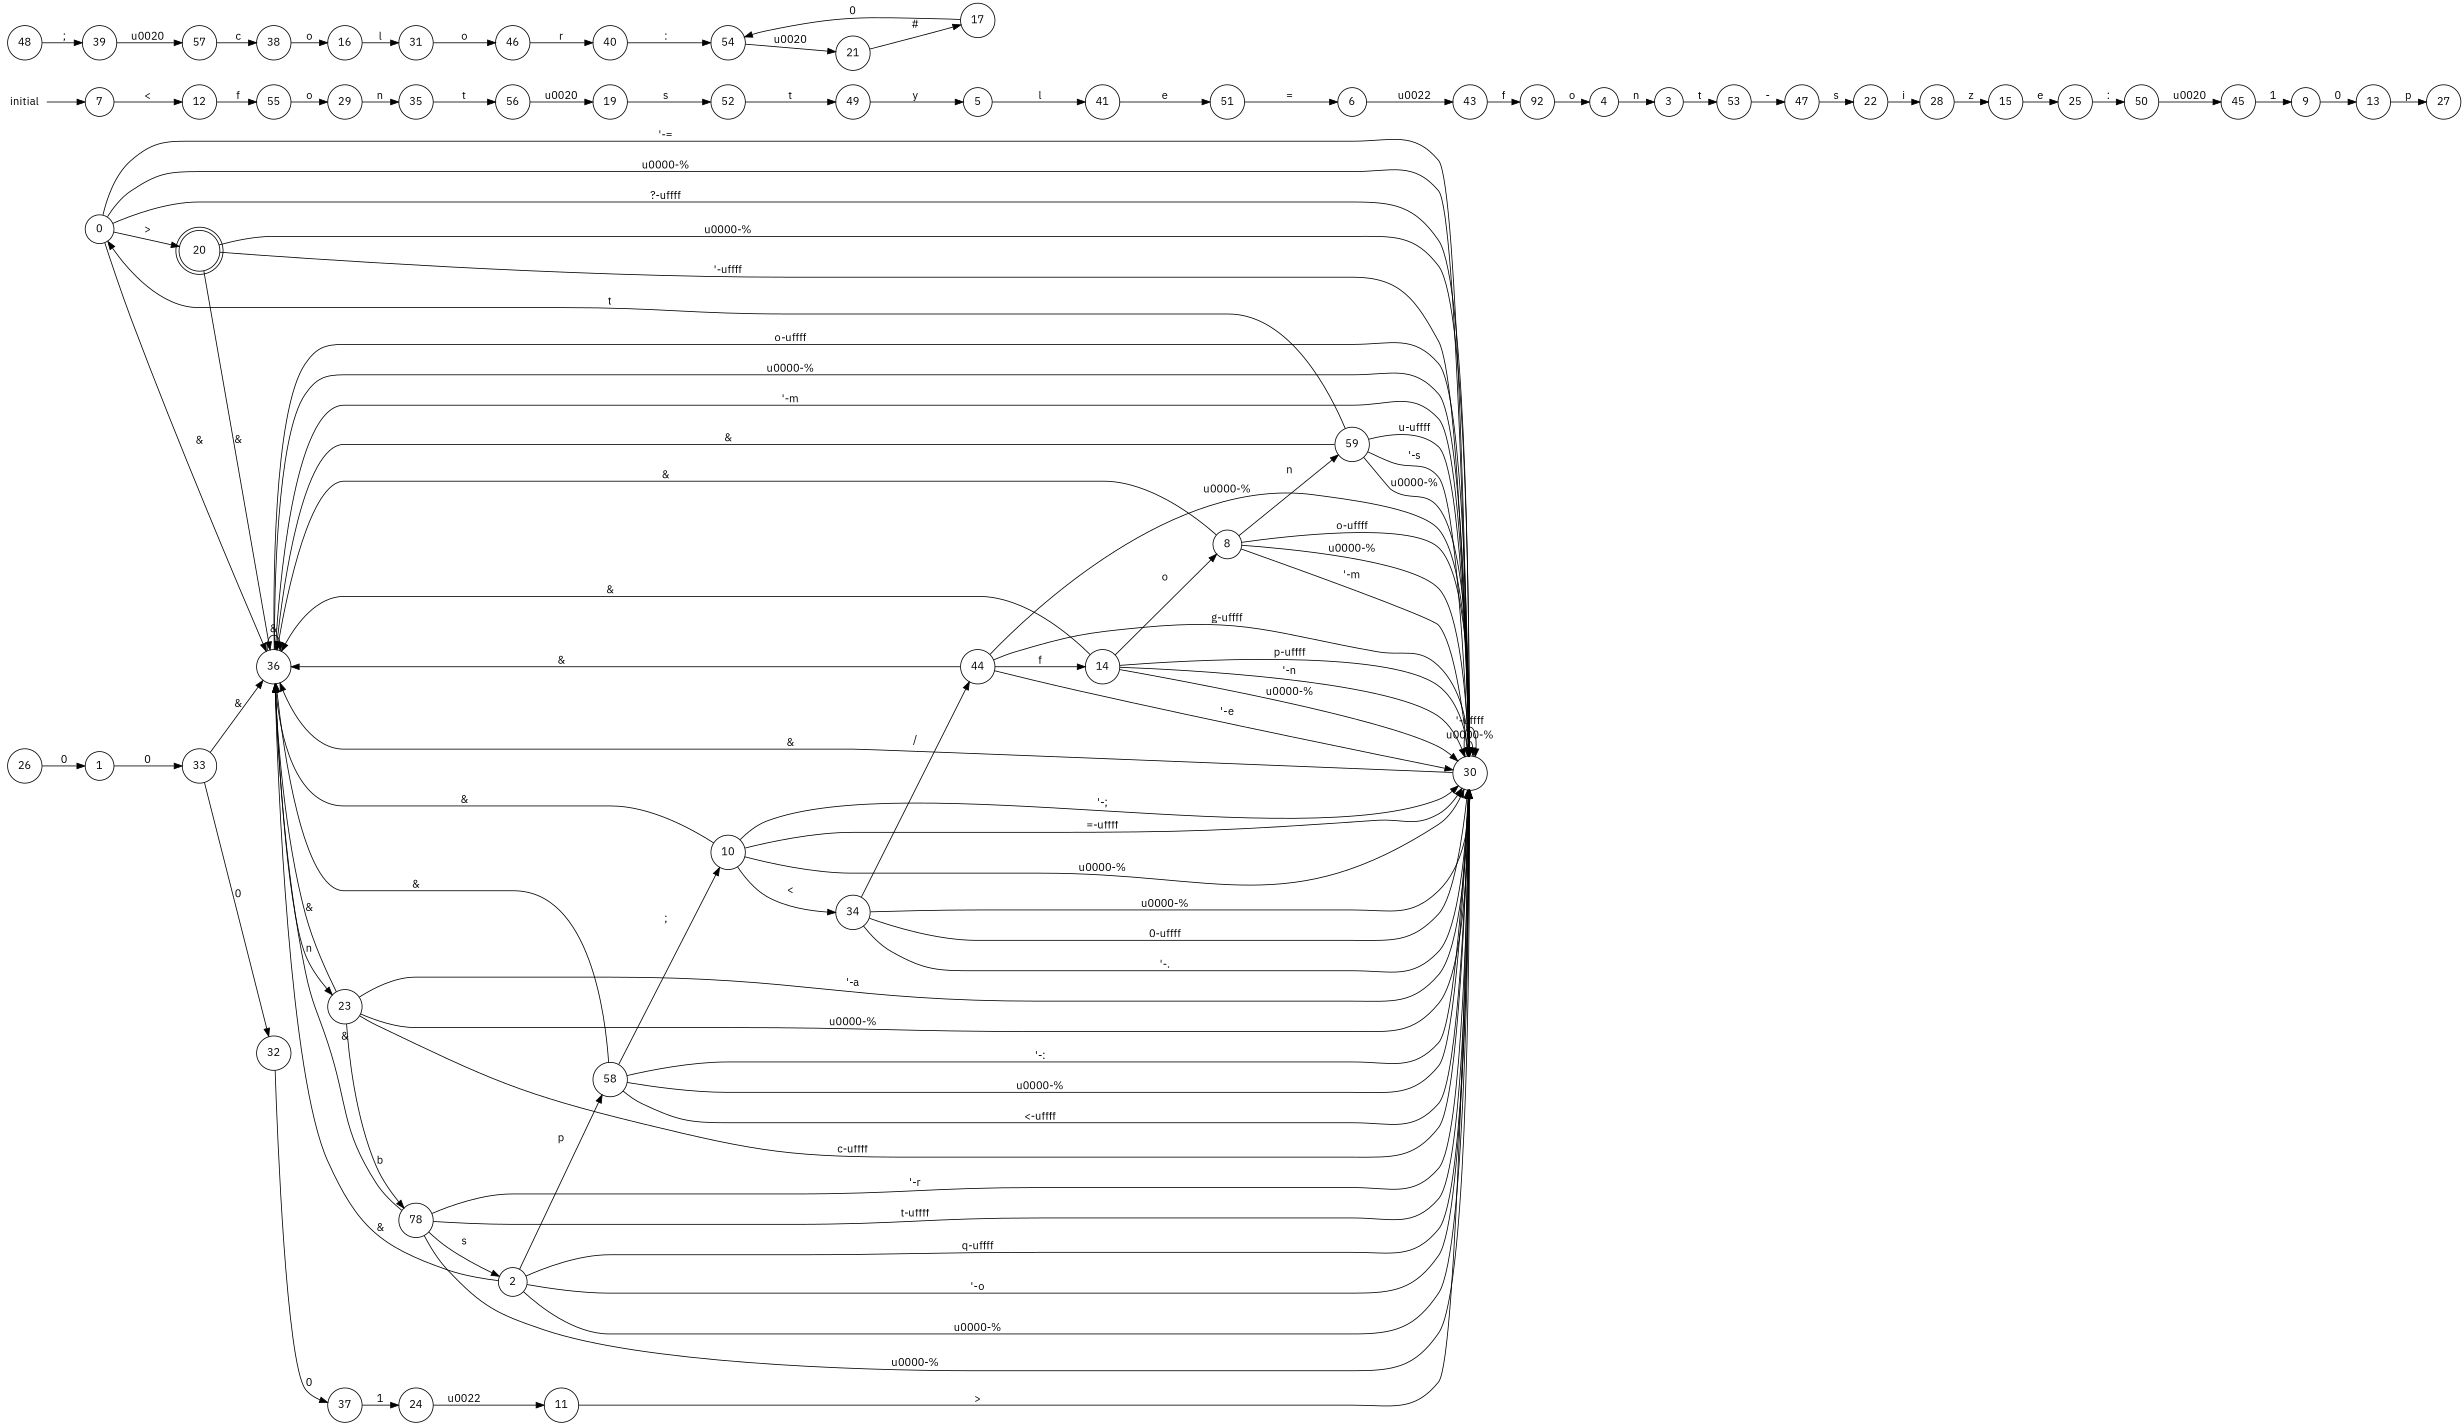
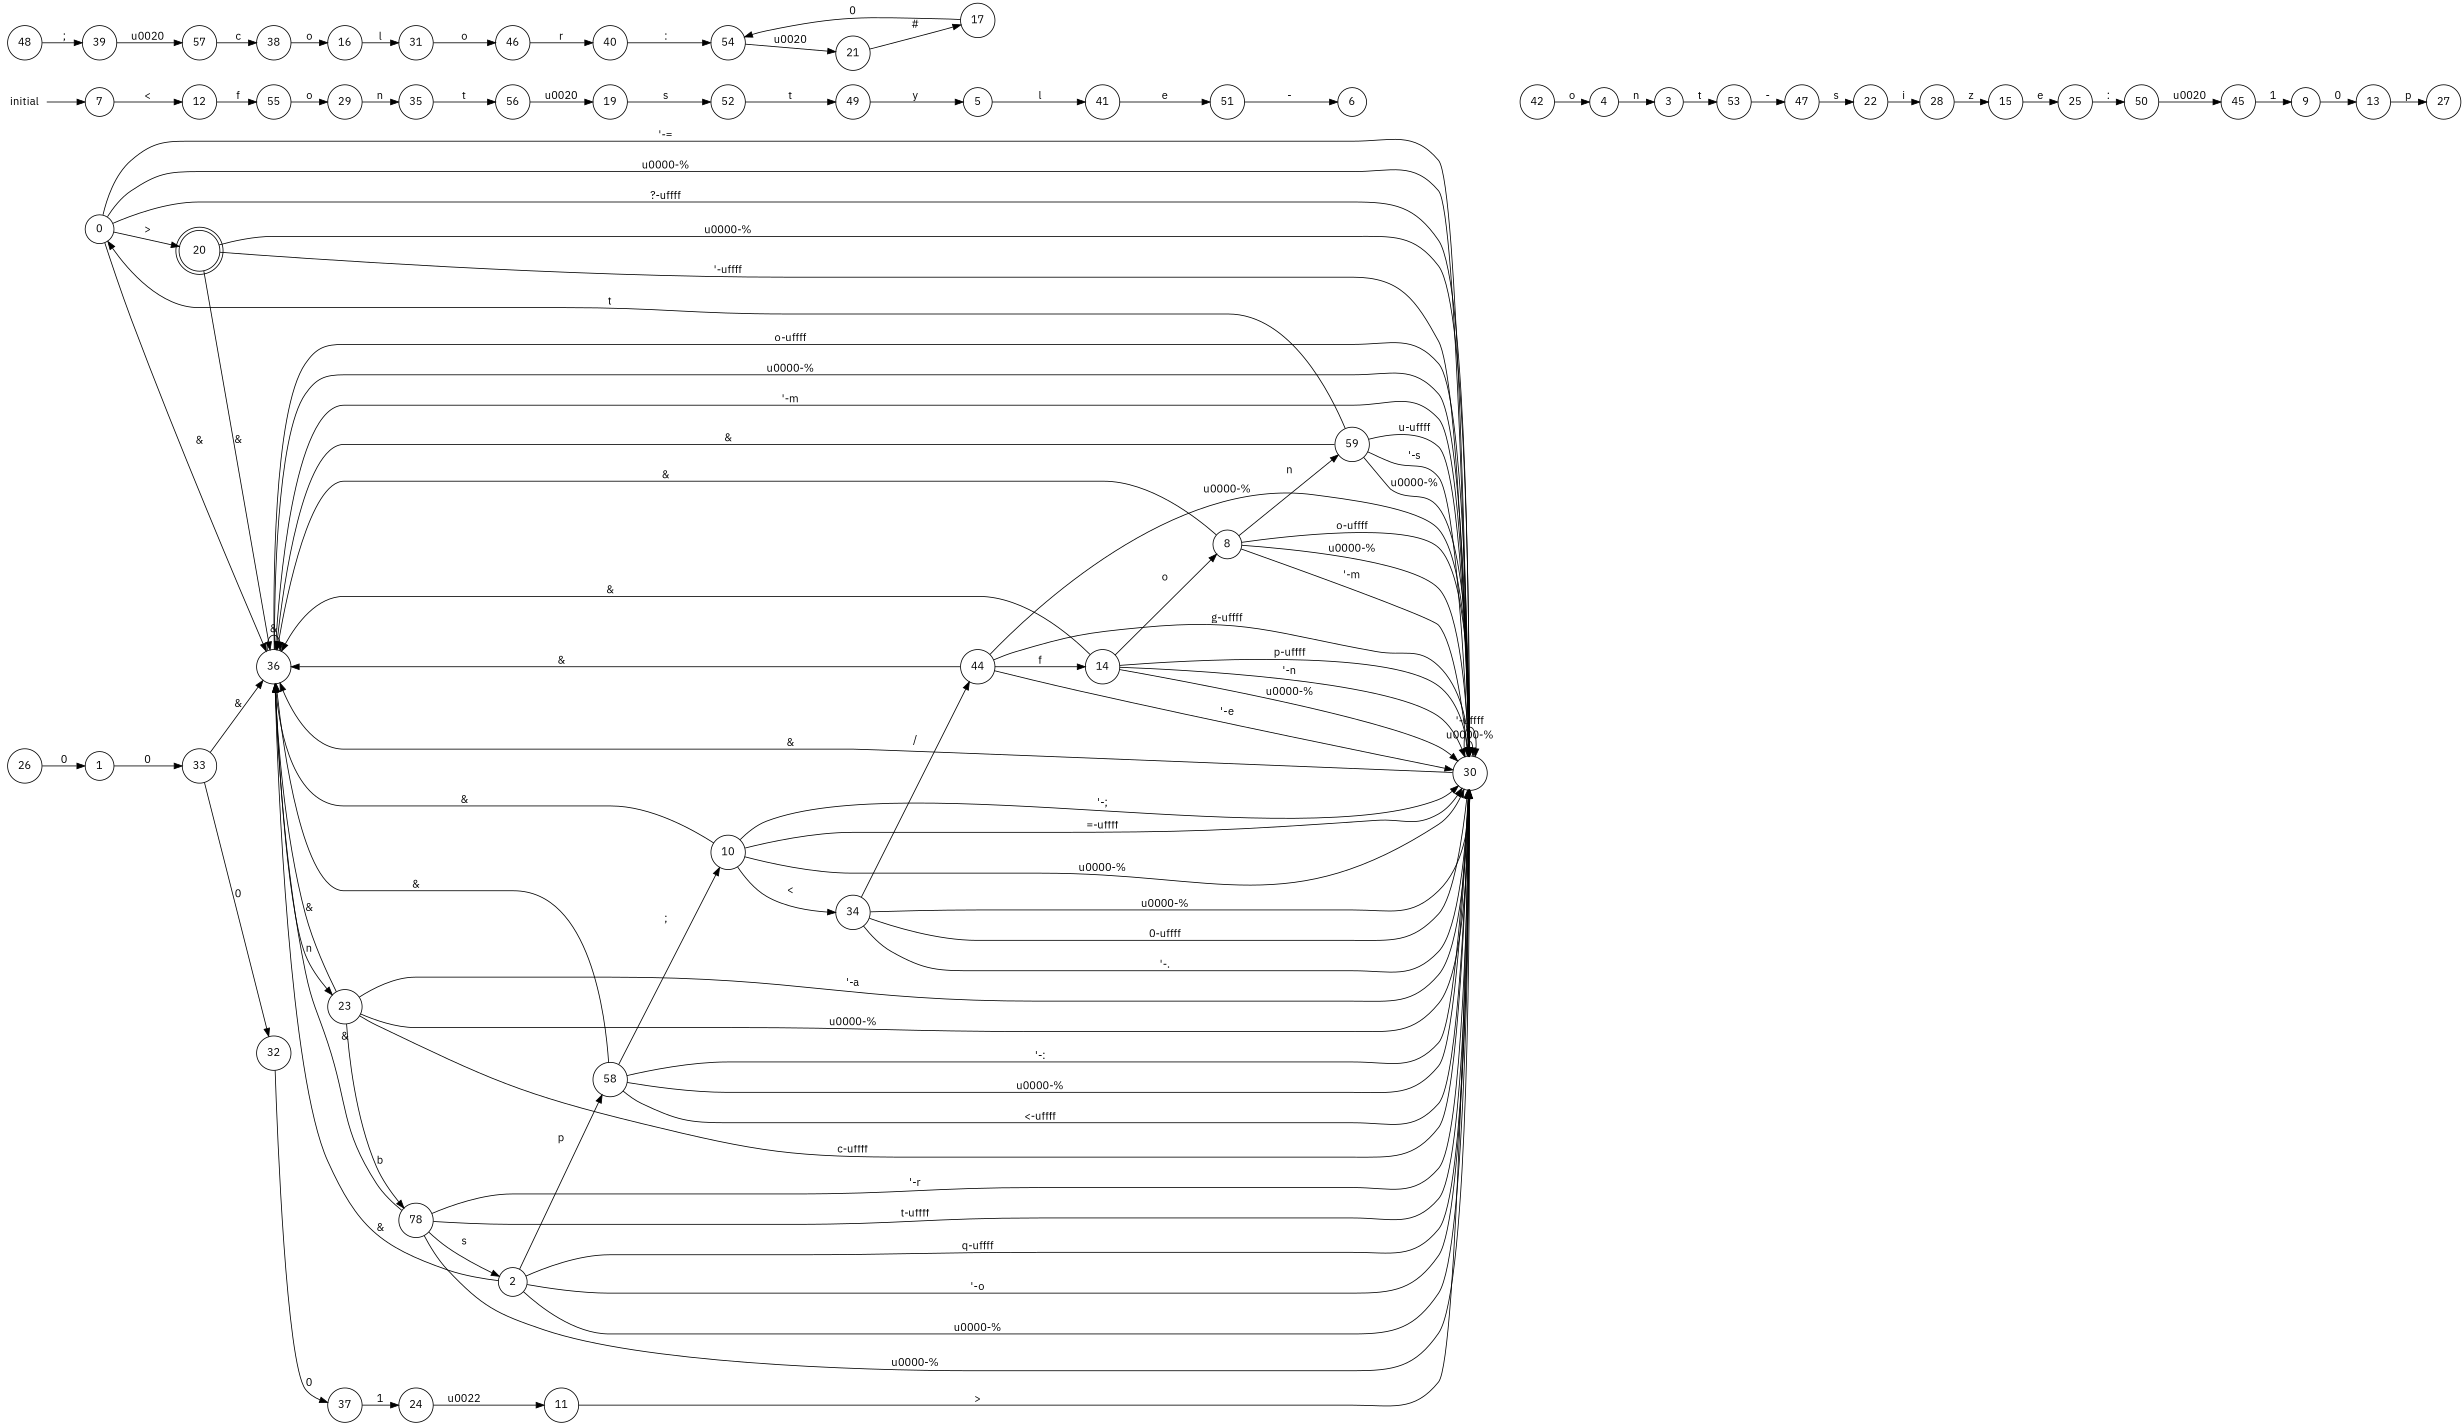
(1290, 96) -> (1290, 96)
(1470, 102) -> none
(1537, 102) -> (1537, 102)
